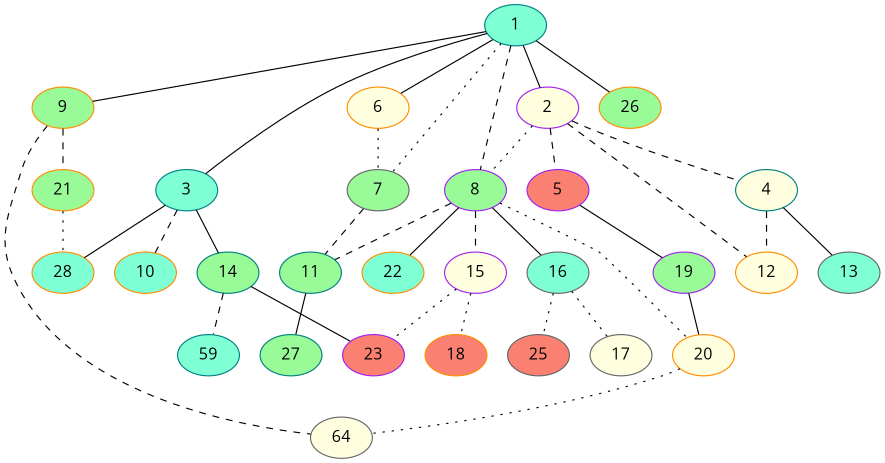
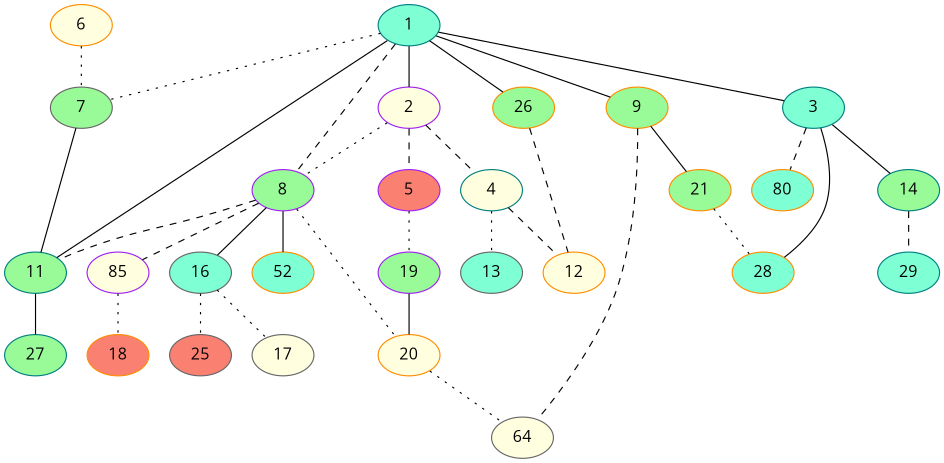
(447, 66) -> (222, 149)
(63, 149) -> (669, 149)
(657, 190) -> (549, 190)
(344, 231) -> (58, 190)
(808, 231) -> (492, 232)
(621, 232) -> (409, 232)
(145, 273) -> (783, 190)
(393, 273) -> (283, 273)
(475, 273) -> (118, 273)
(209, 355) -> (909, 273)
(374, 355) -> none
